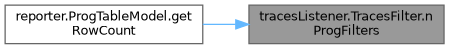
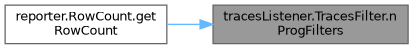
(104, 24) -> (86, 24)
